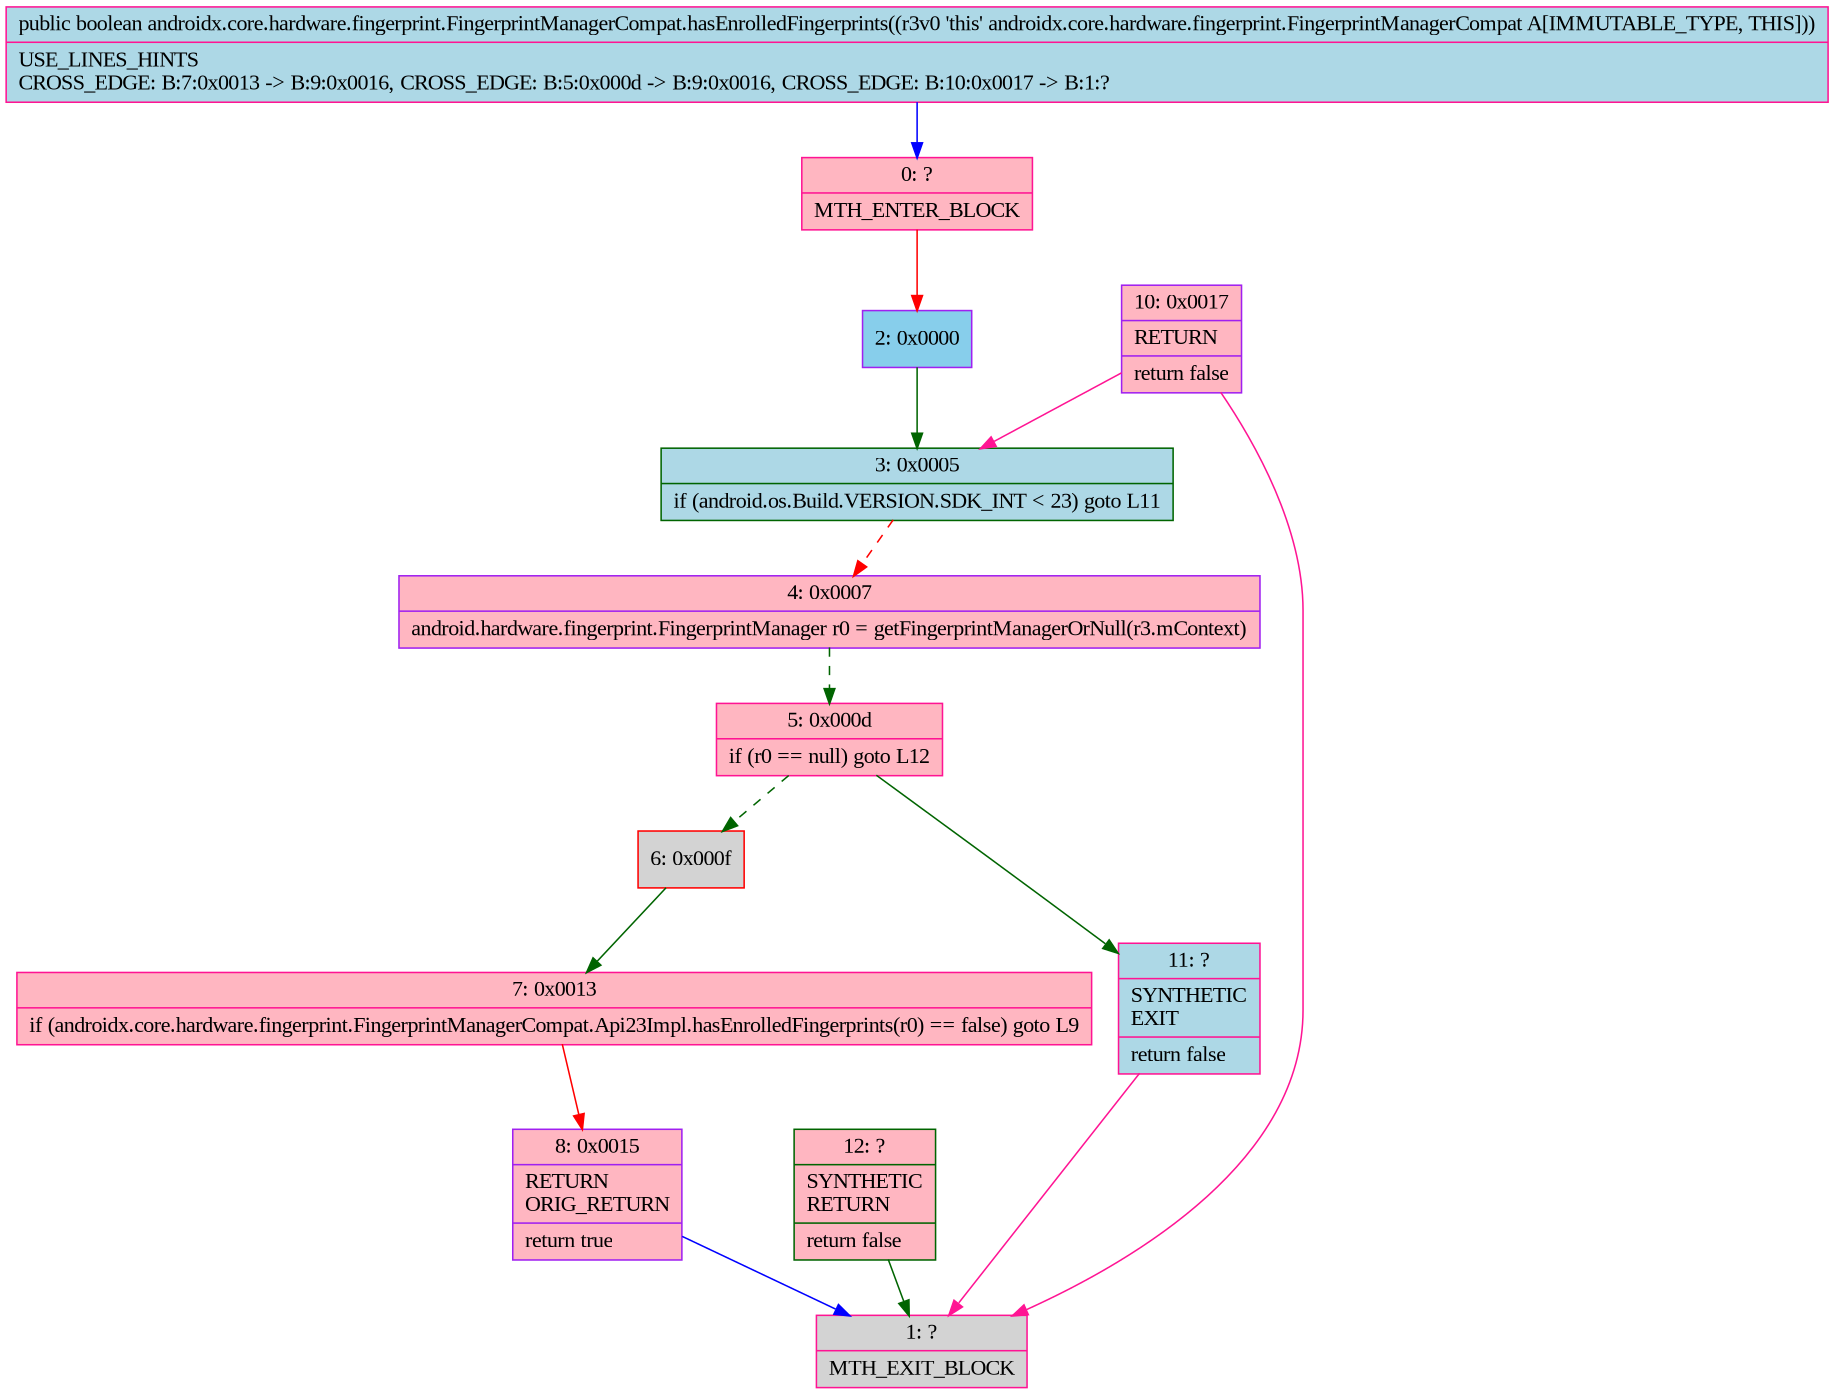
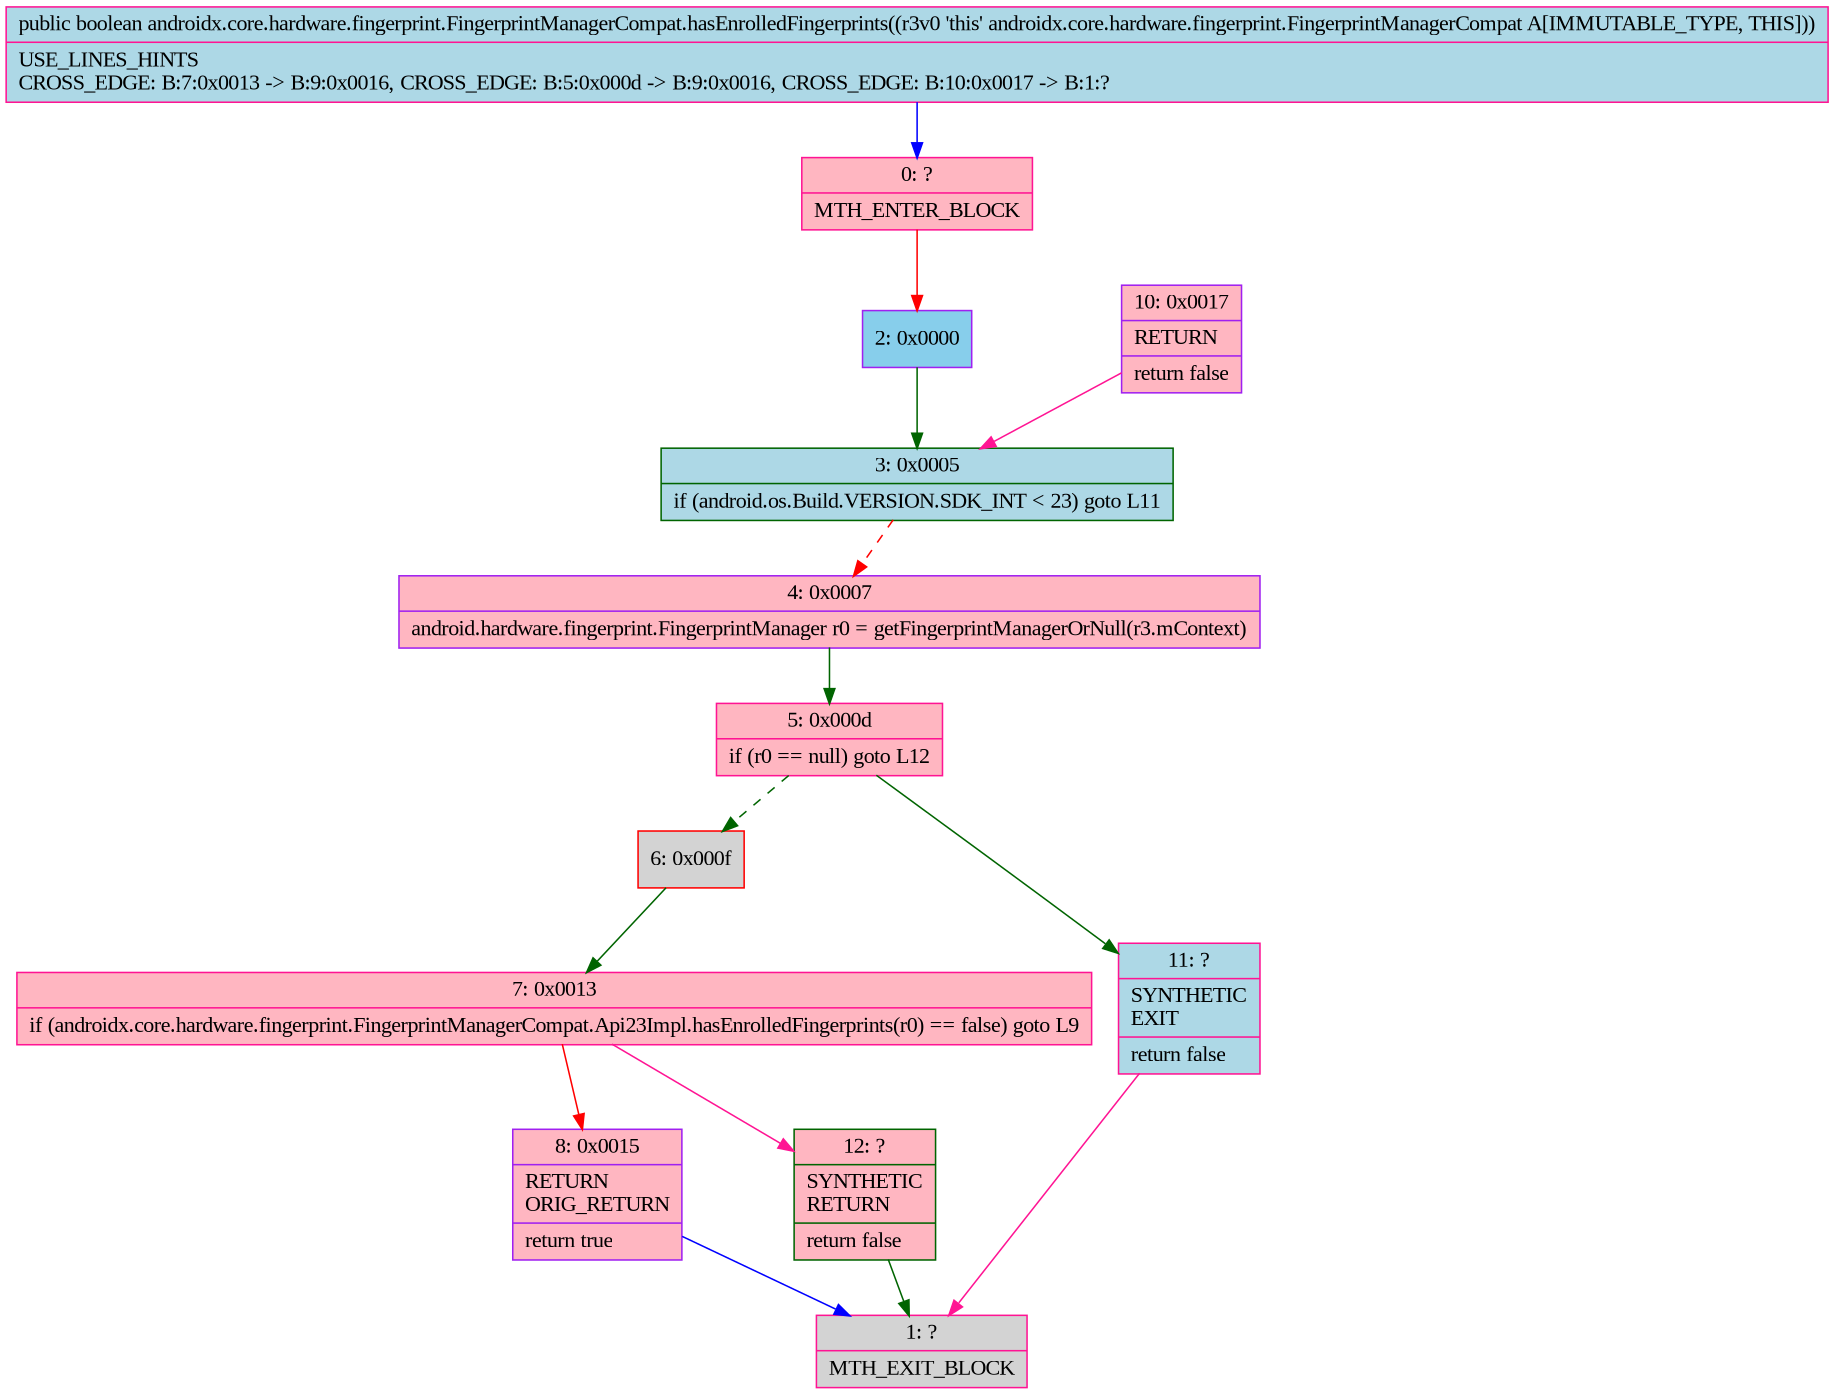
(829, 668) -> (829, 668)
(1303, 907) -> none
none -> (696, 1094)
